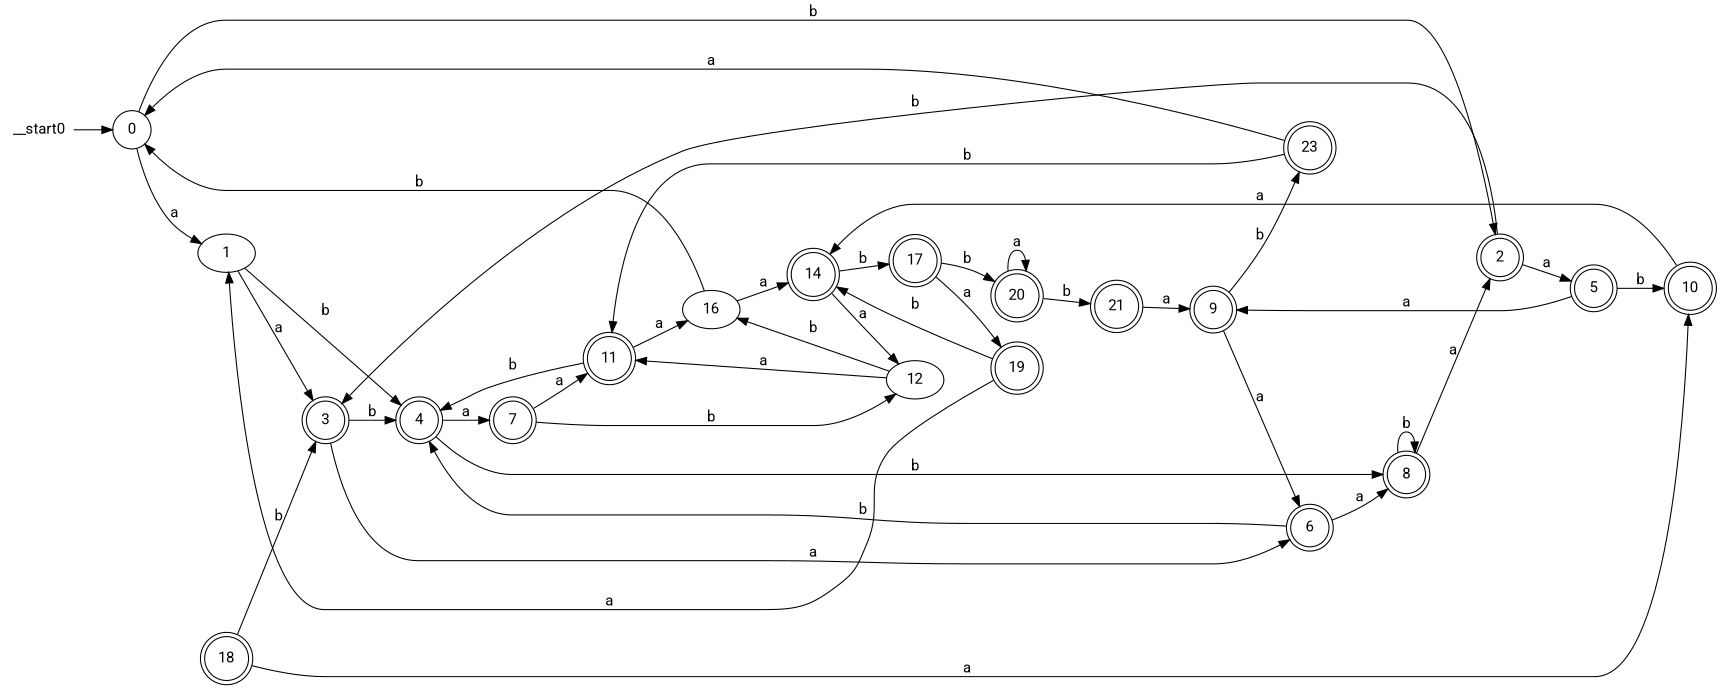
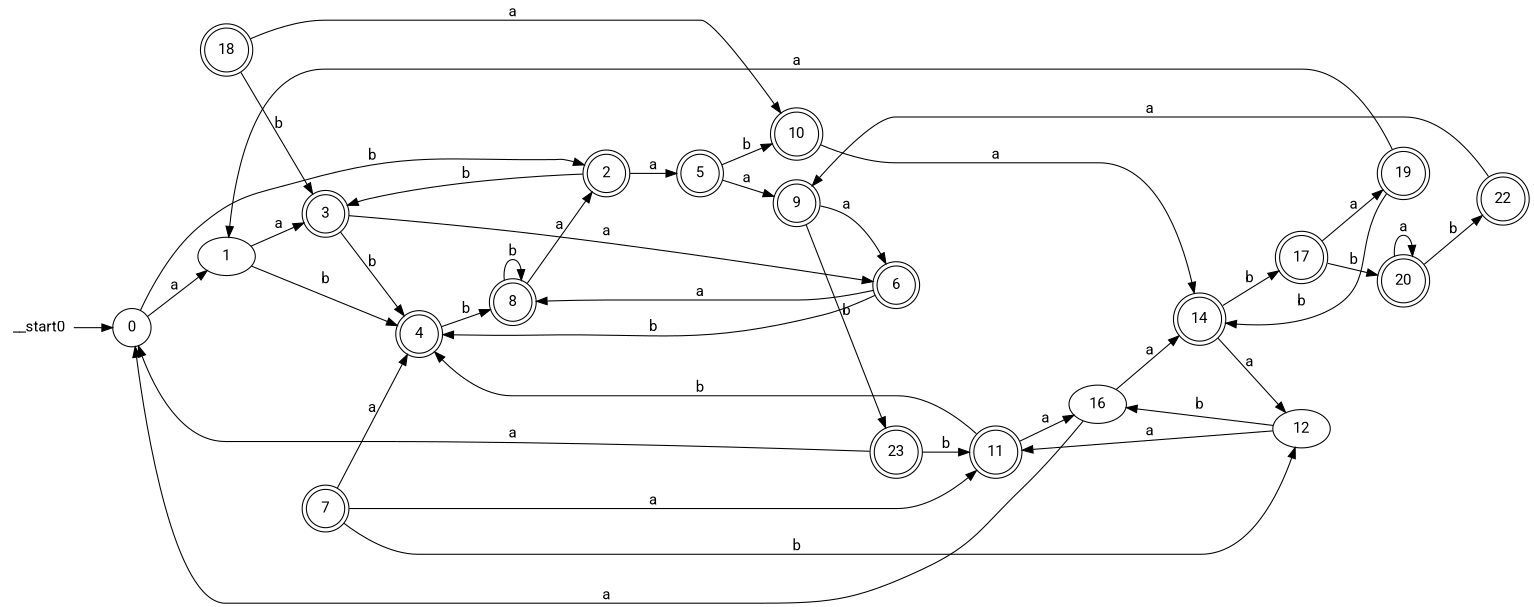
(419, 182) -> (606, 595)
(1117, 306) -> (1503, 199)
(461, 420) -> (370, 426)
